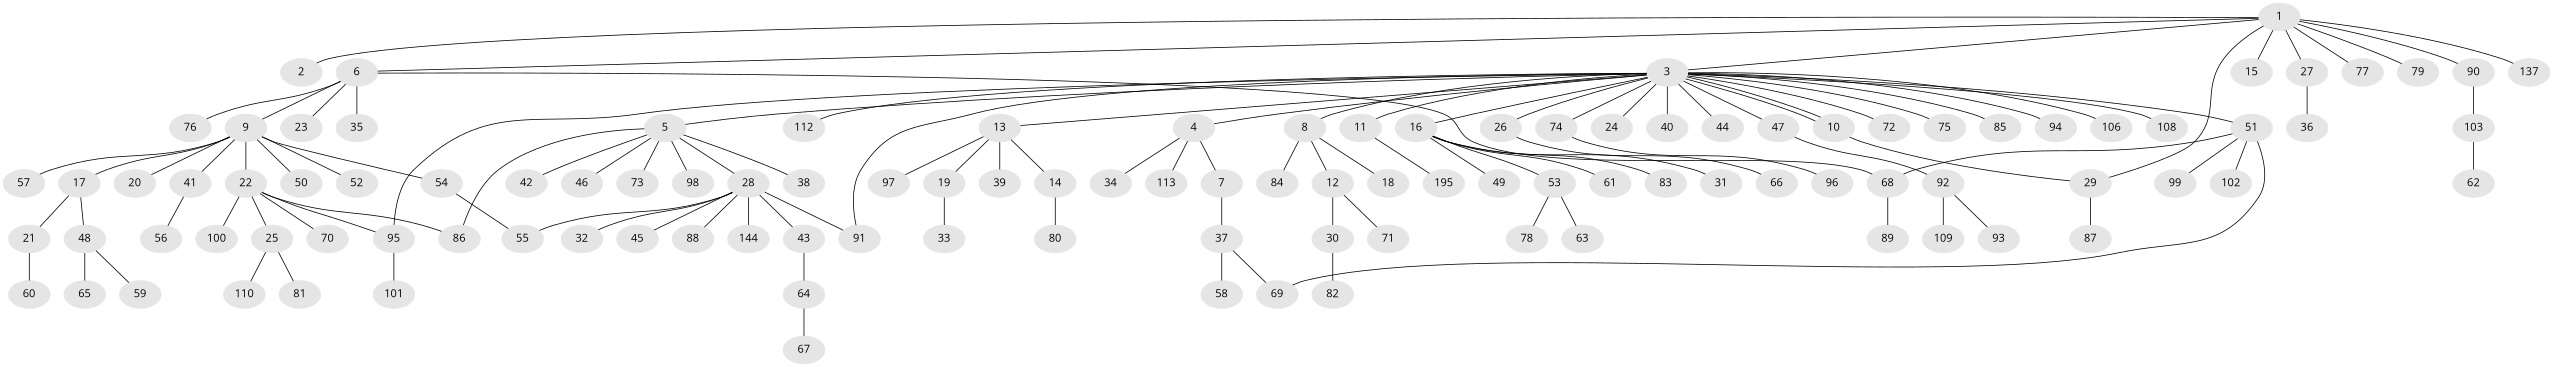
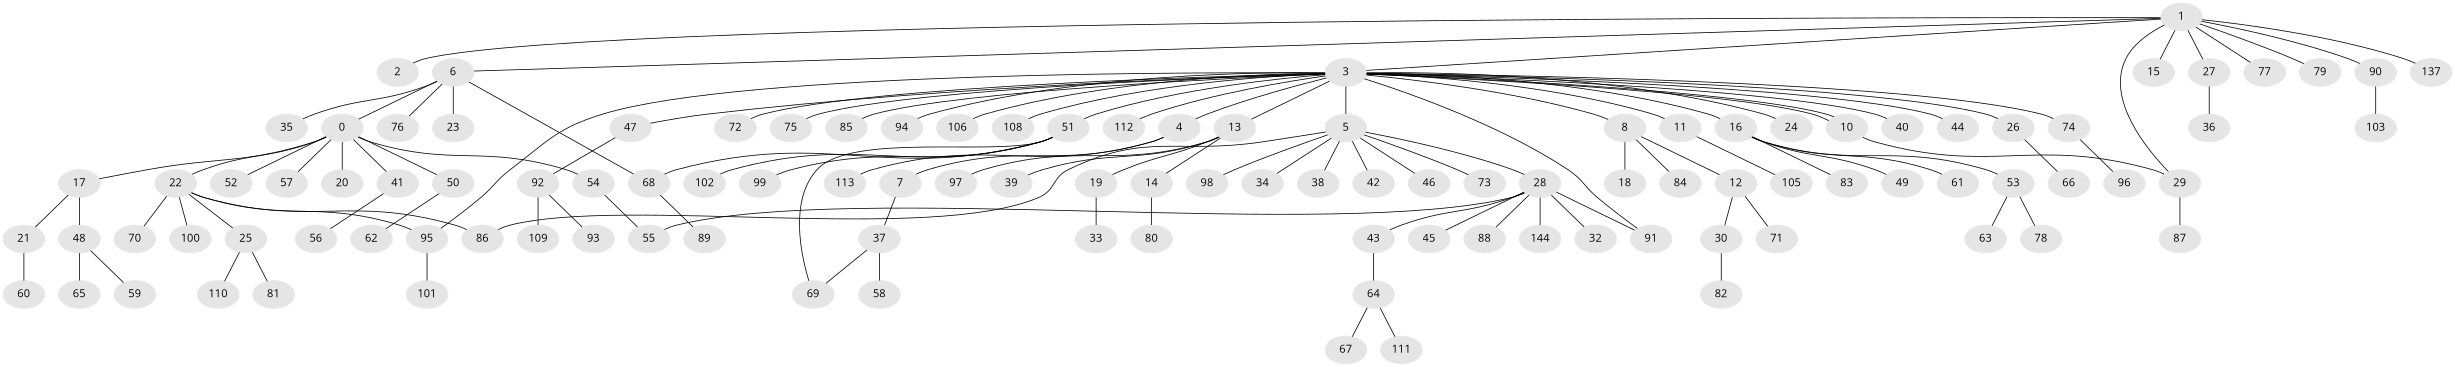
(246, 128) -> (342, 128)
(1152, 156) -> (1304, 156)
(2474, 156) -> (414, 210)
(1444, 183) -> (1791, 183)
(1721, 183) -> none
none -> (1401, 350)
